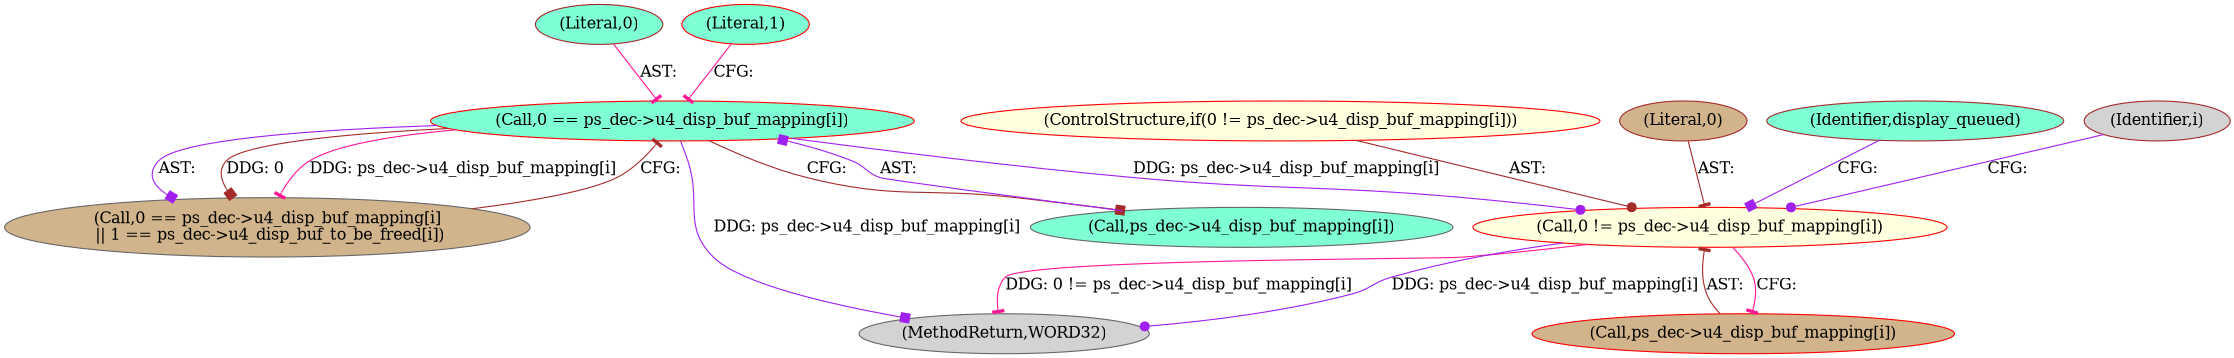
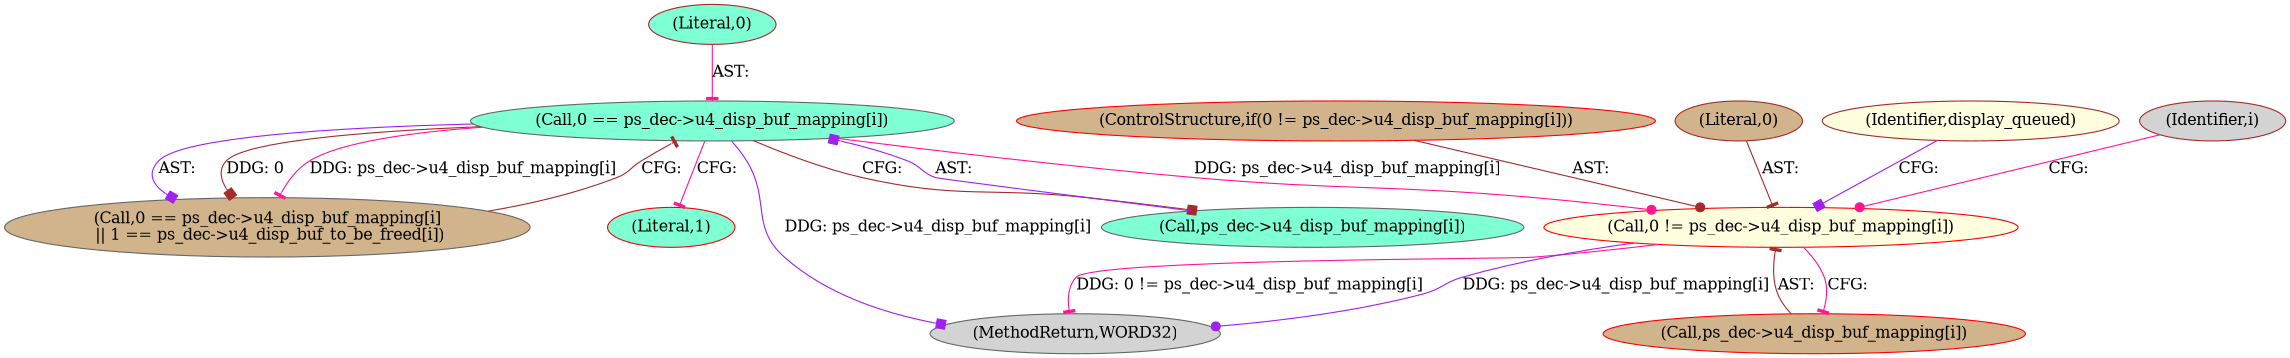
(711, 70) -> (693, 171)
(672, 121) -> (712, 121)
(1281, 121) -> (1336, 121)
(1915, 121) -> (1971, 121)
(1950, 170) -> (2012, 171)
(1183, 182) -> (1240, 181)
